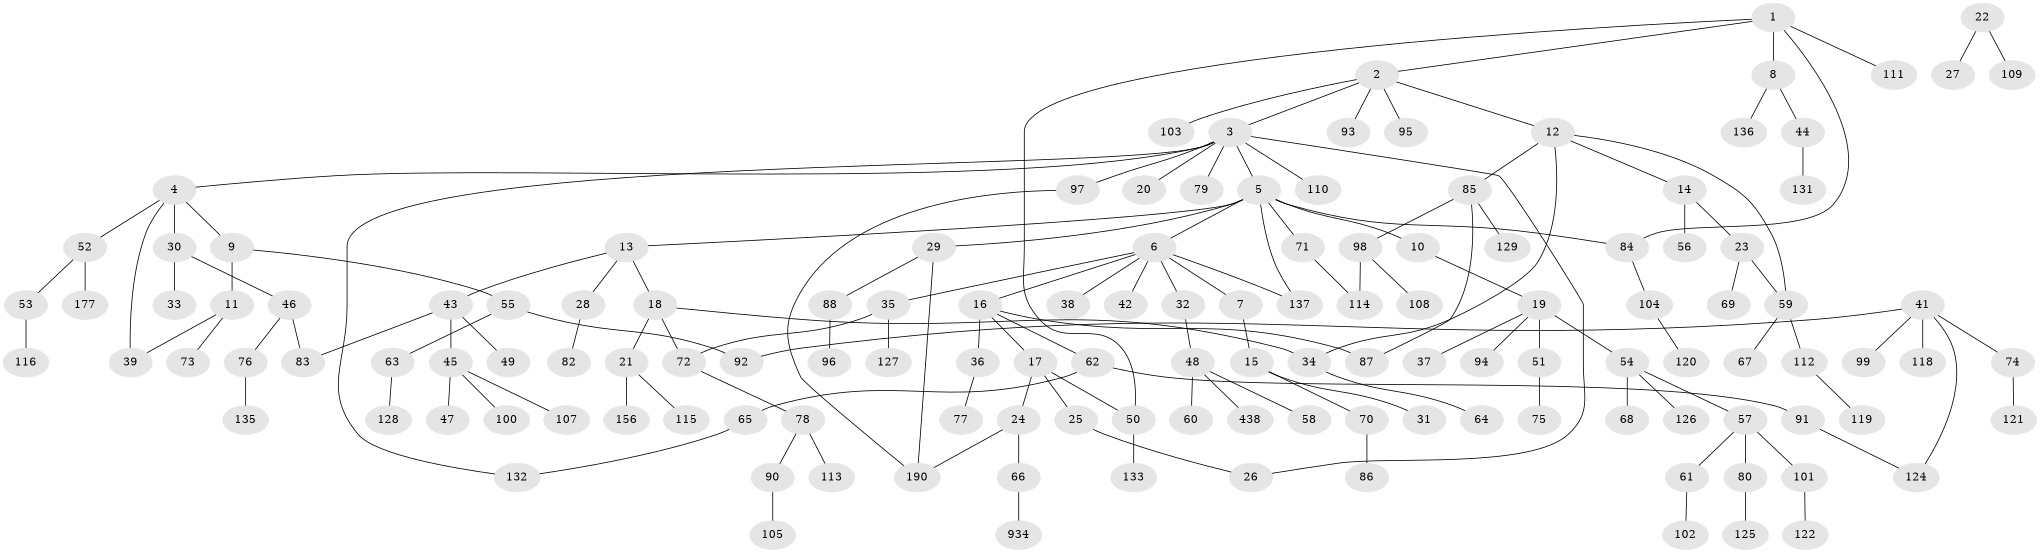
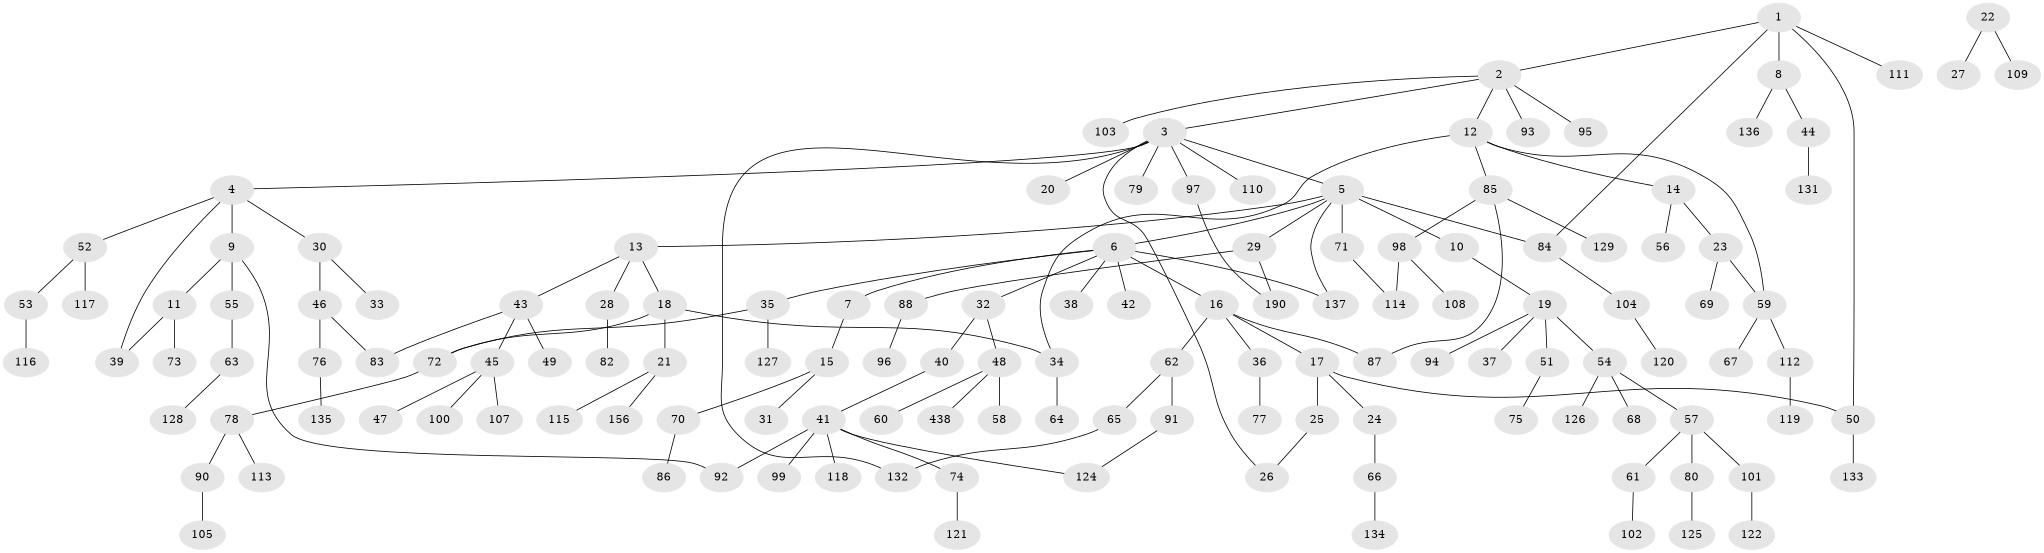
(85, 305) -> (85, 305)
(627, 331) -> (404, 452)
none -> (942, 363)
(968, 449) -> none
(1019, 535) -> (1375, 535)
